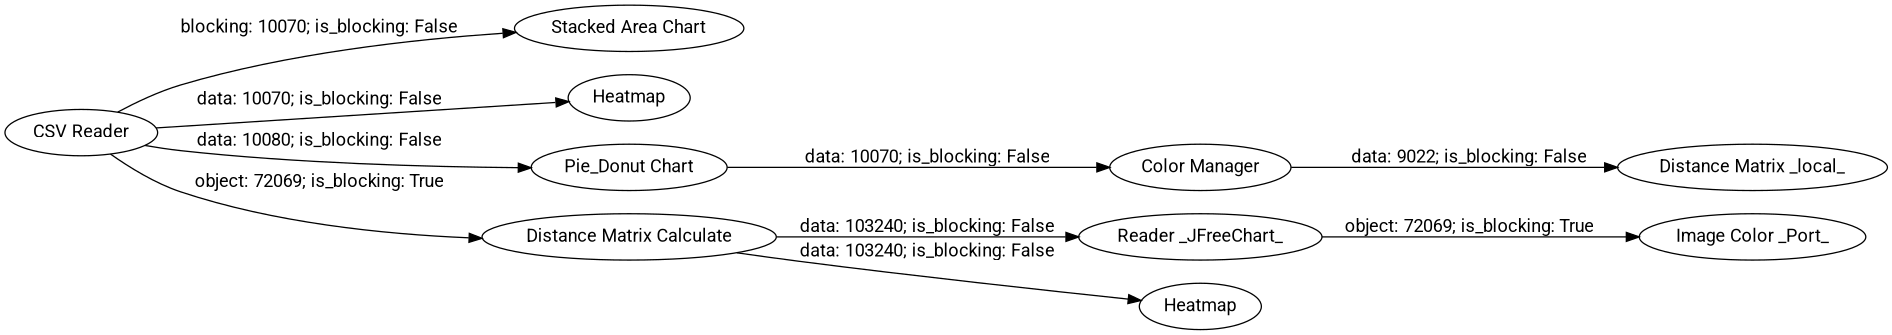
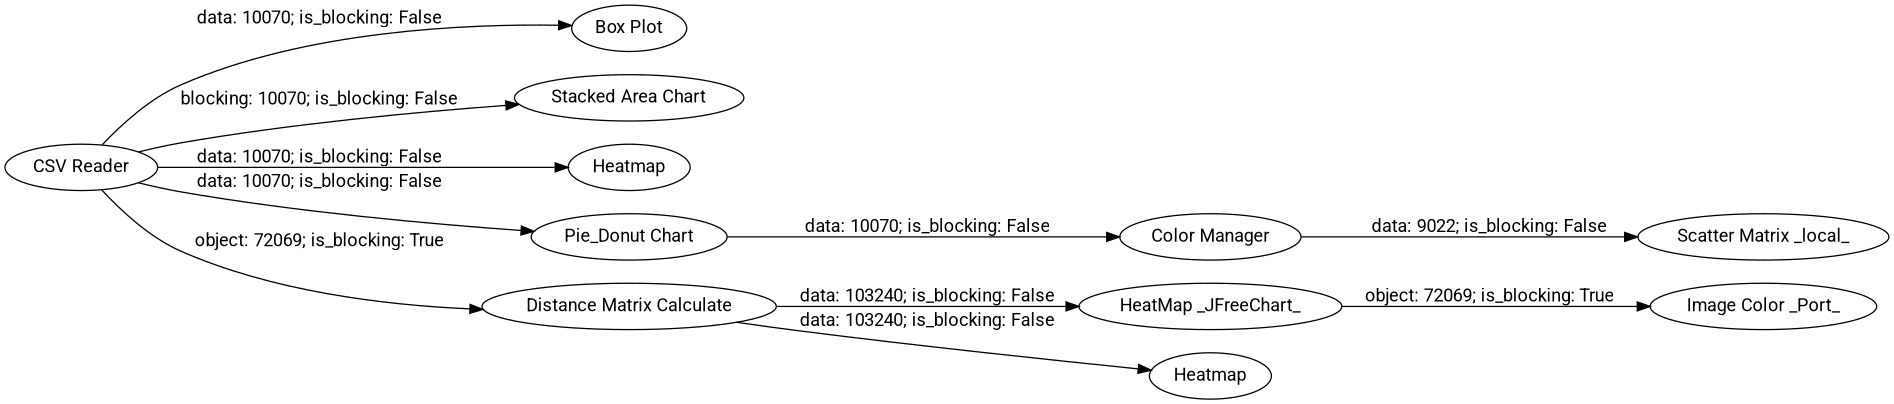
none -> (629, 28)
(320, 141) -> (320, 182)
(1753, 167) -> (1763, 237)
(1200, 237) -> (1210, 306)
